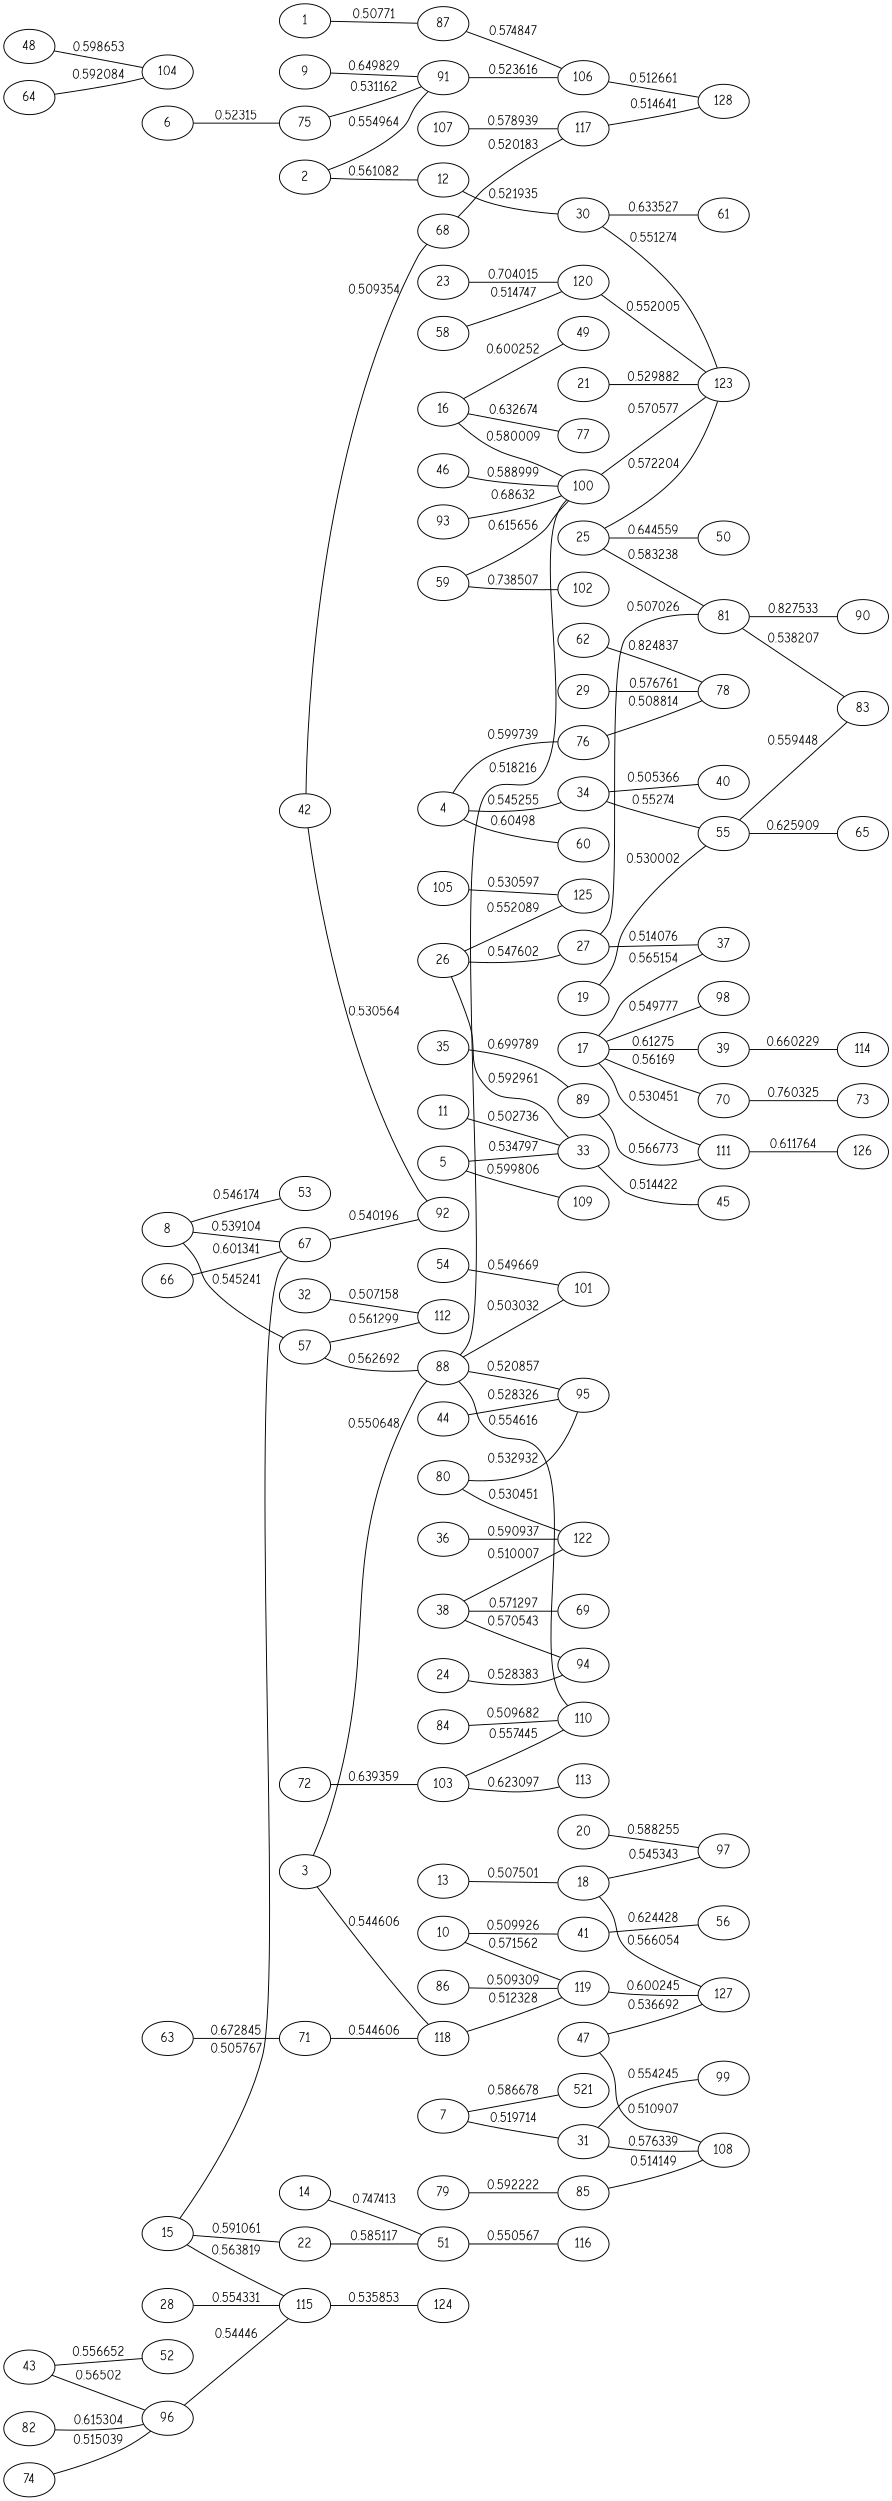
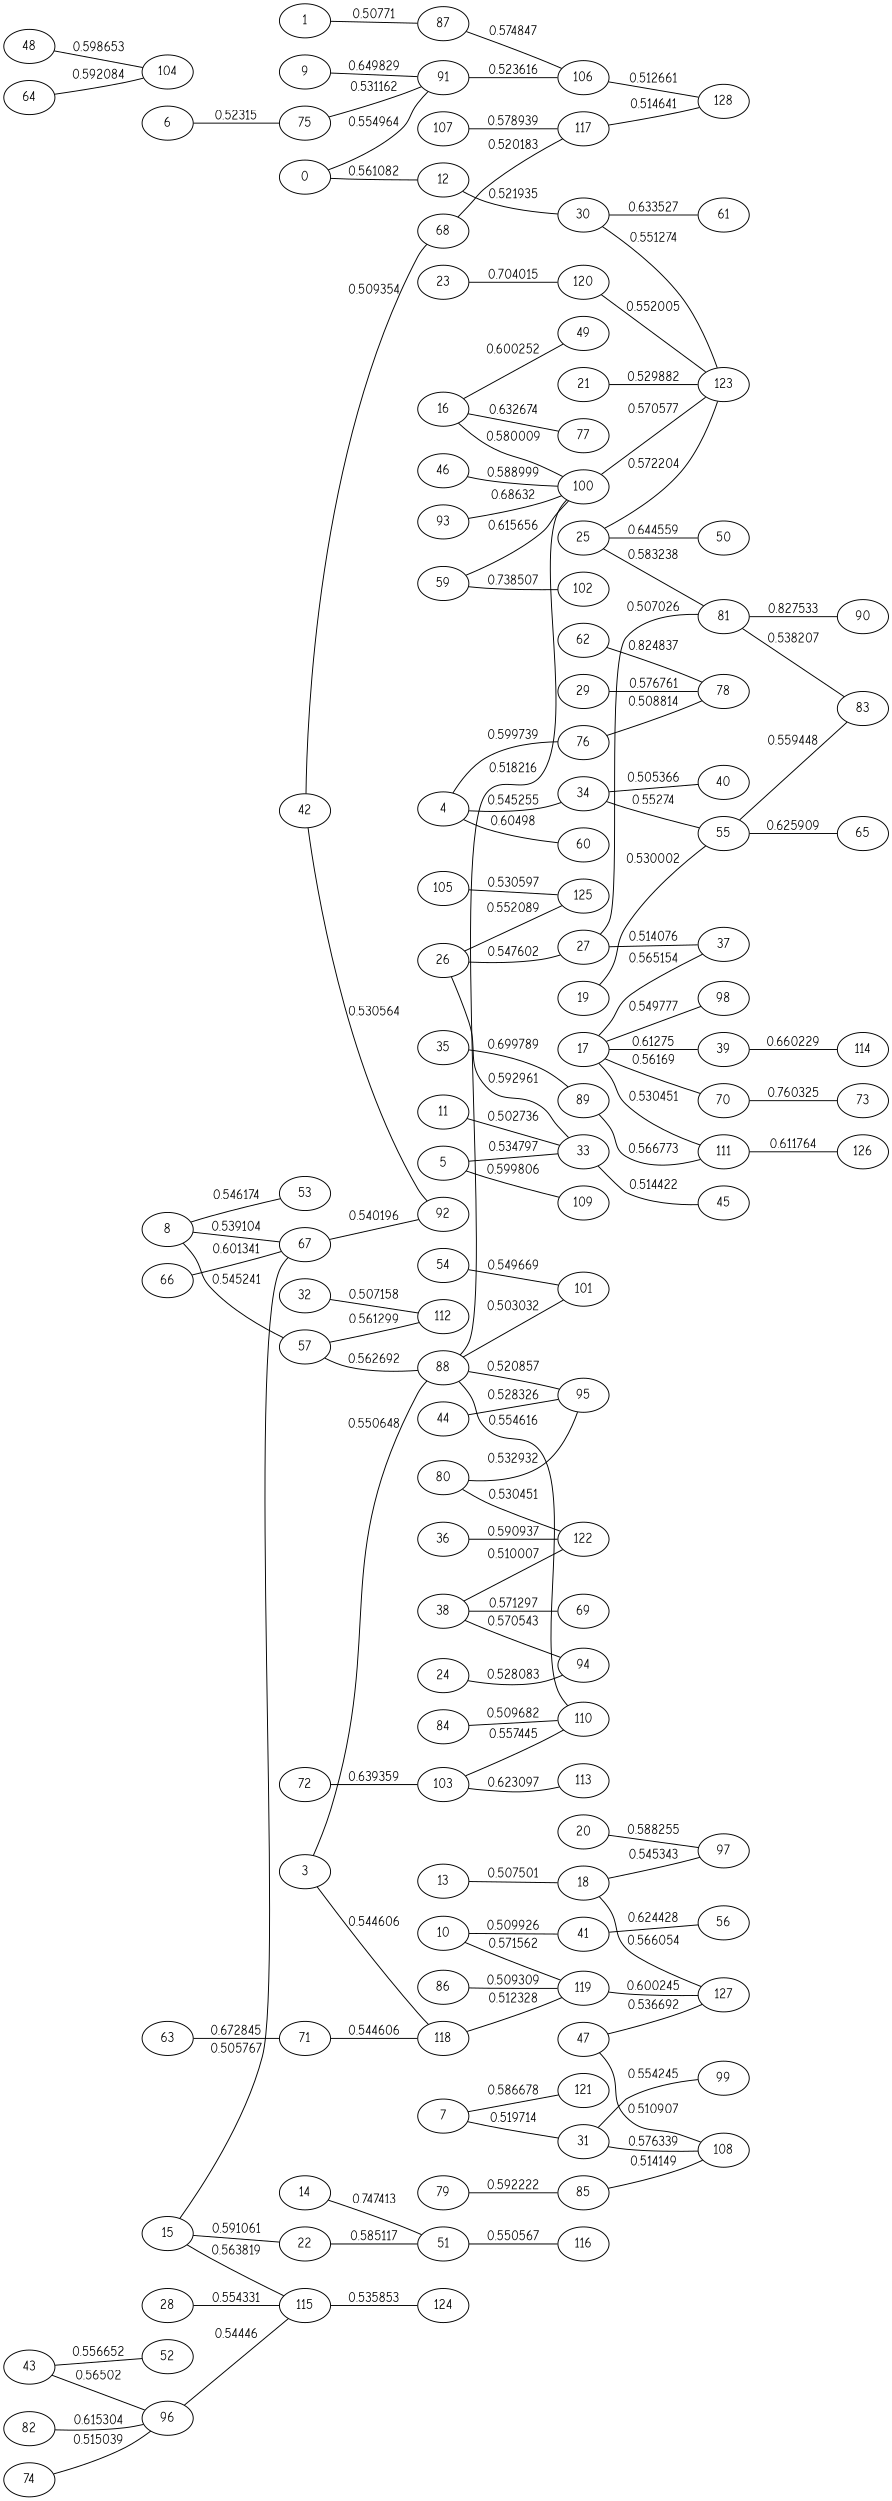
(305, 177) -> (305, 177)
(443, 333) -> none
(513, 1675) -> (513, 1675)
(583, 2091) -> (583, 2091)
